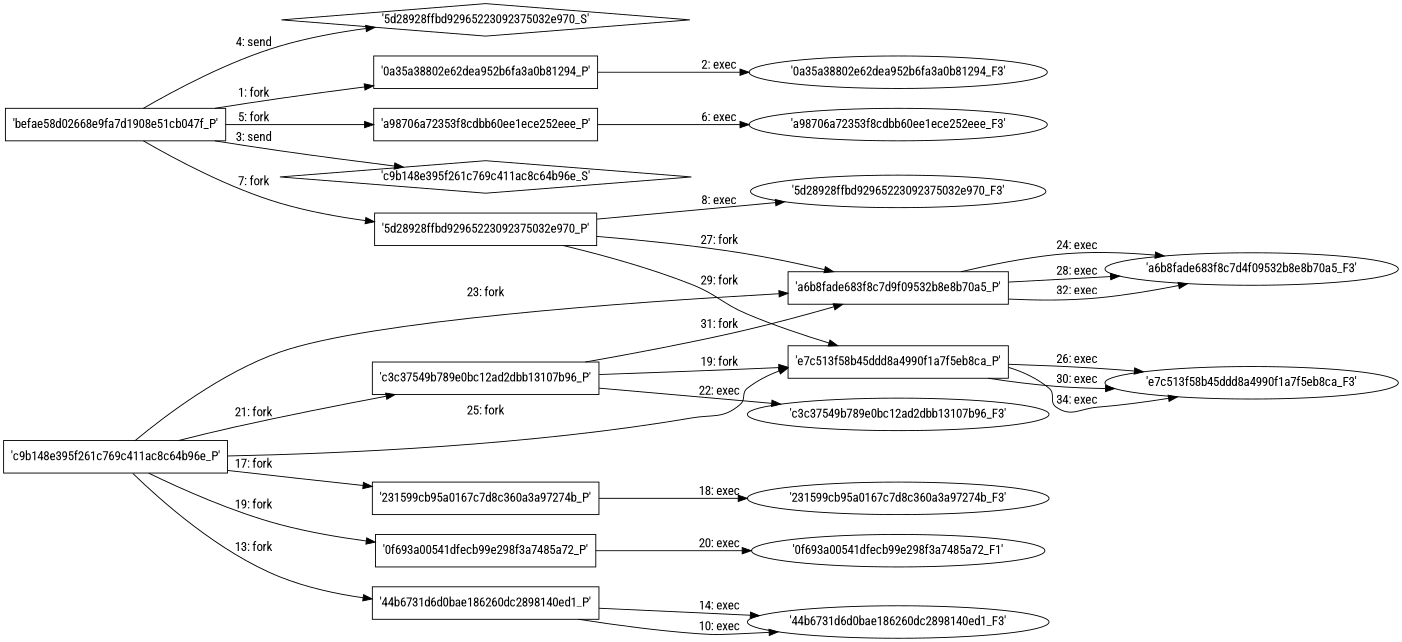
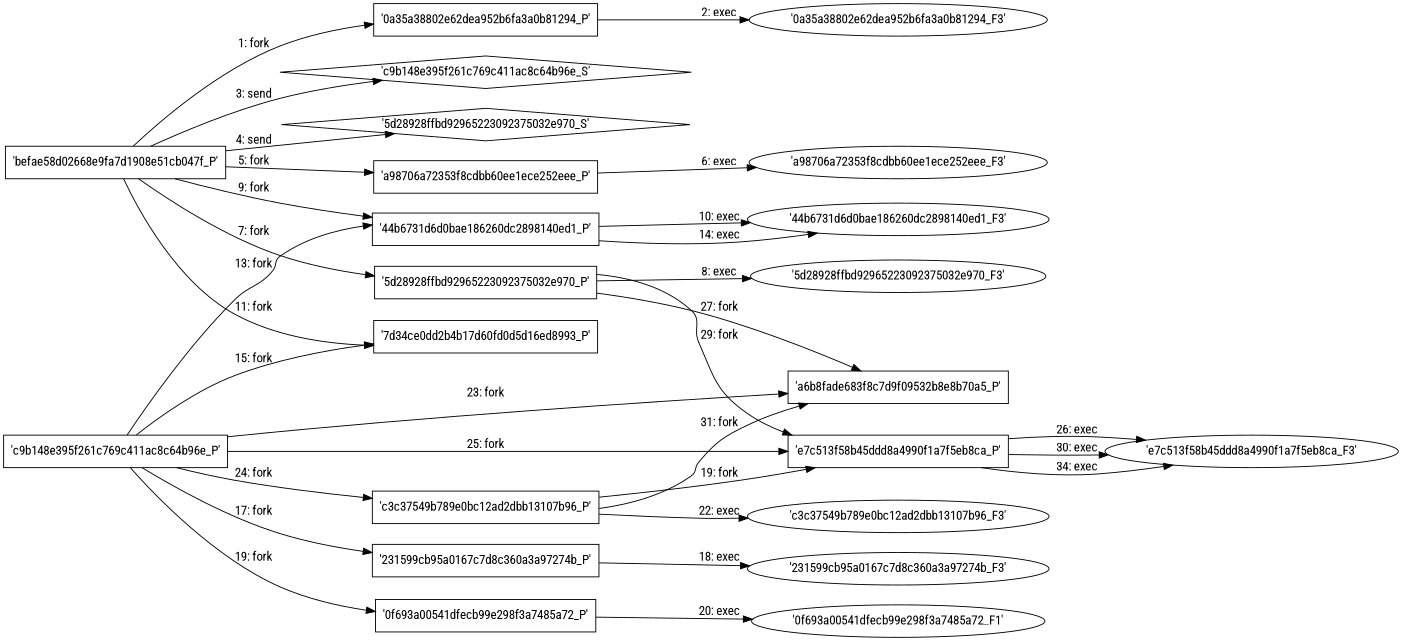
none -> (268, 201)
(1252, 269) -> none
none -> (486, 337)
(254, 413) -> (254, 474)
